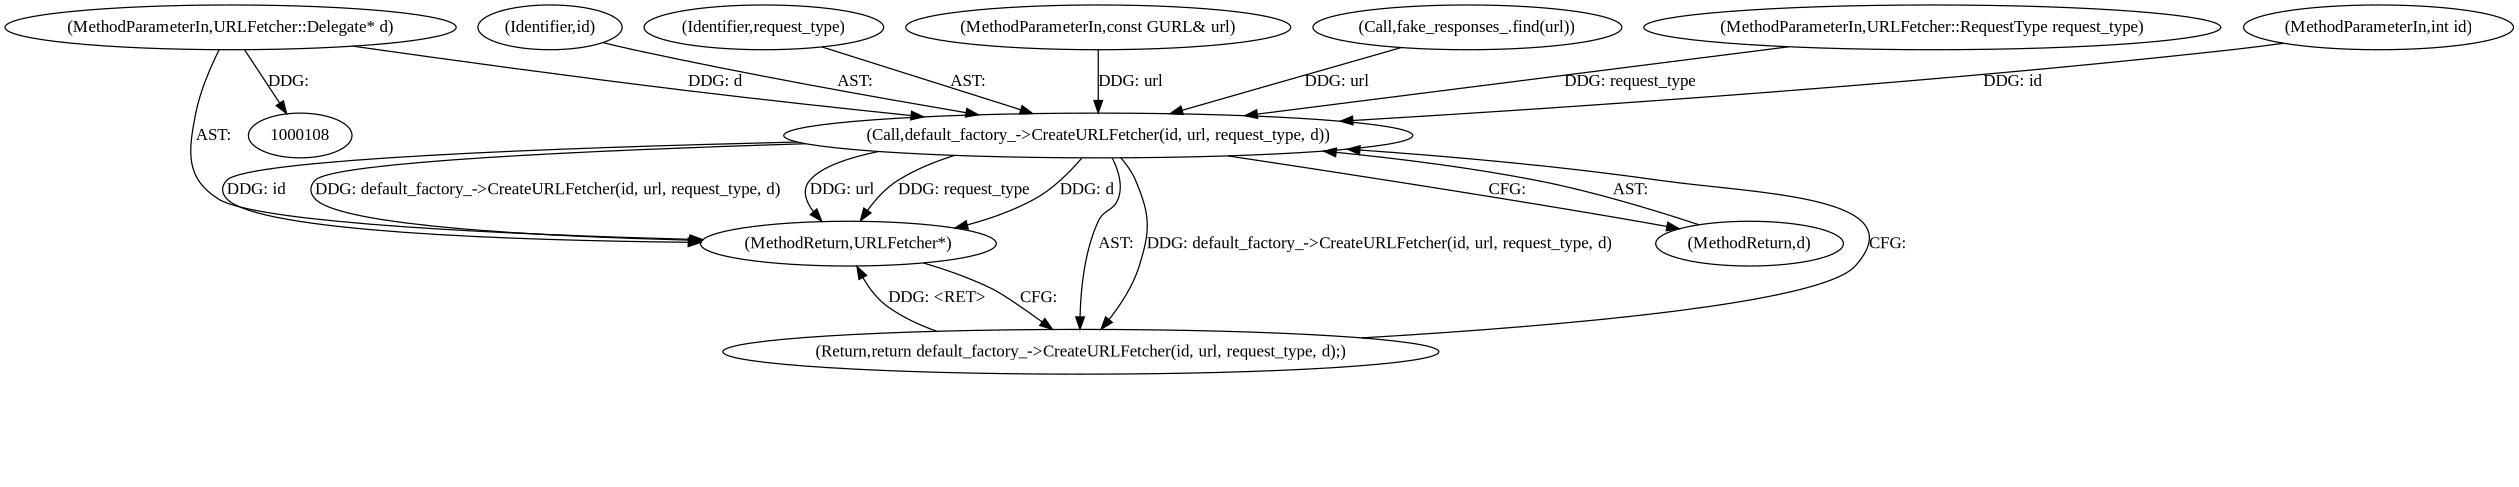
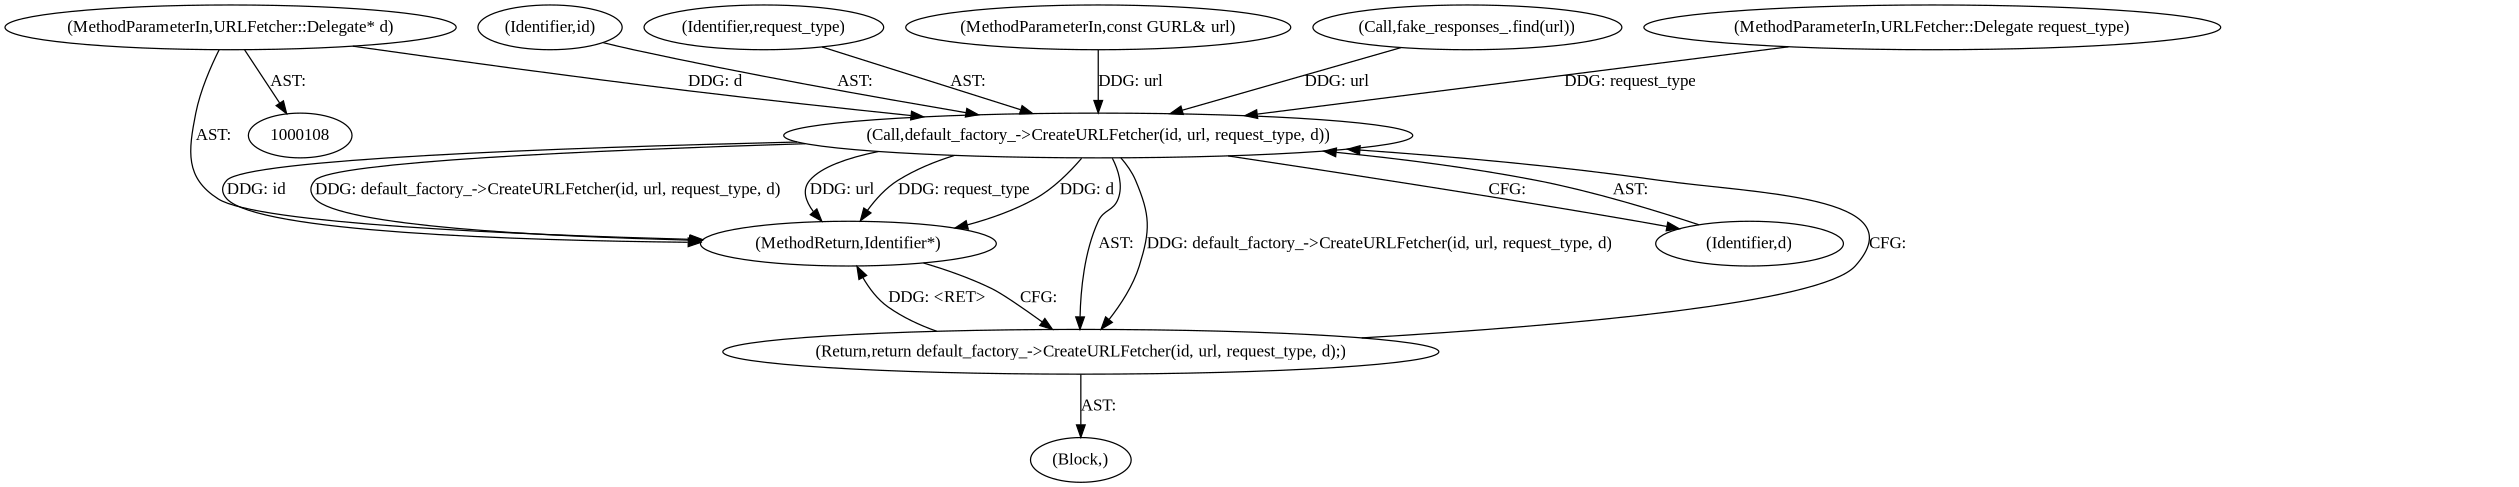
(1932, 27) -> (1932, 27)
(2379, 27) -> none
(291, 81) -> (291, 81)
(848, 244) -> (848, 244)
(1750, 244) -> (1750, 244)
none -> (1081, 460)
